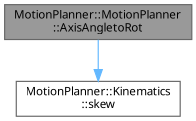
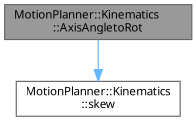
(98, 22) -> (98, 22)
